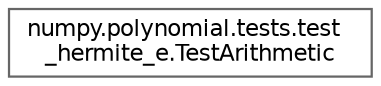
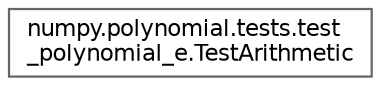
(190, 43) -> (190, 43)
